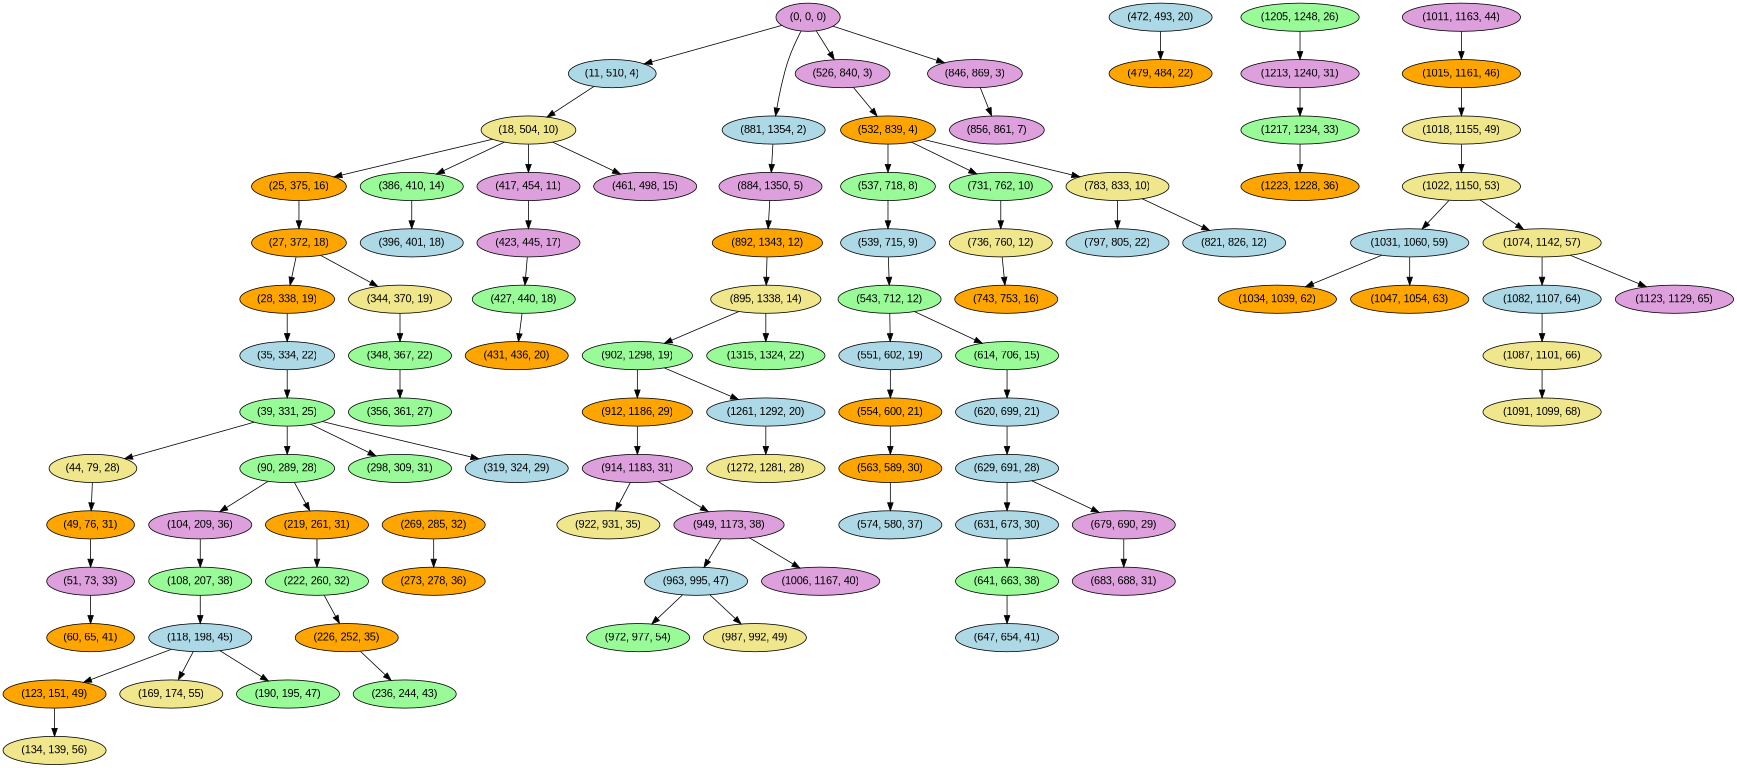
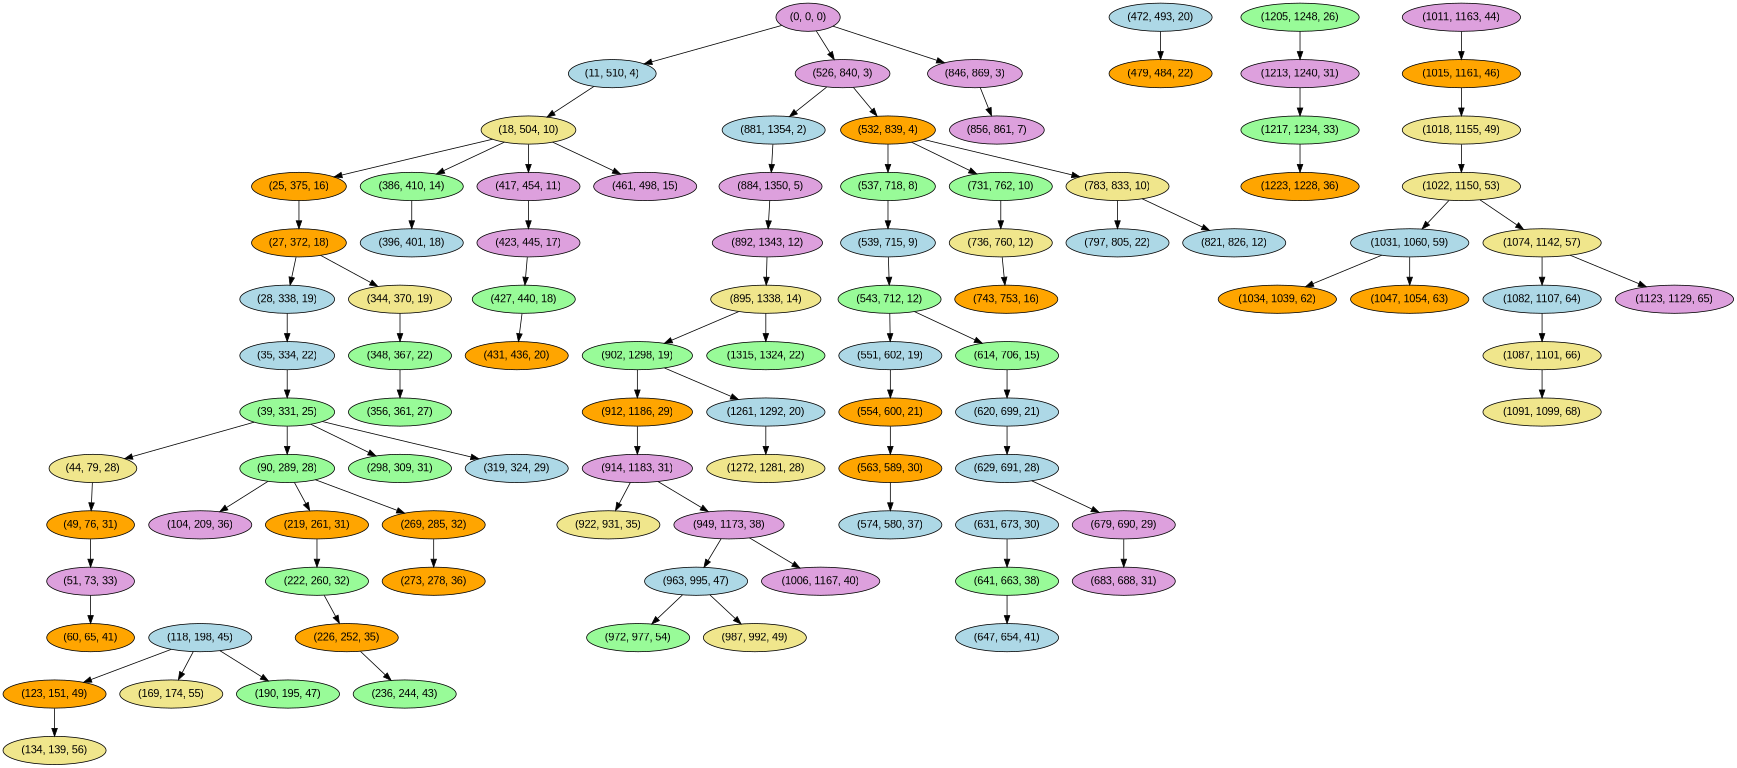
(786, 69) -> (811, 99)
(767, 243) -> (767, 243)
(287, 299) -> (287, 299)
(1007, 493) -> none
none -> (356, 495)
(200, 581) -> none
